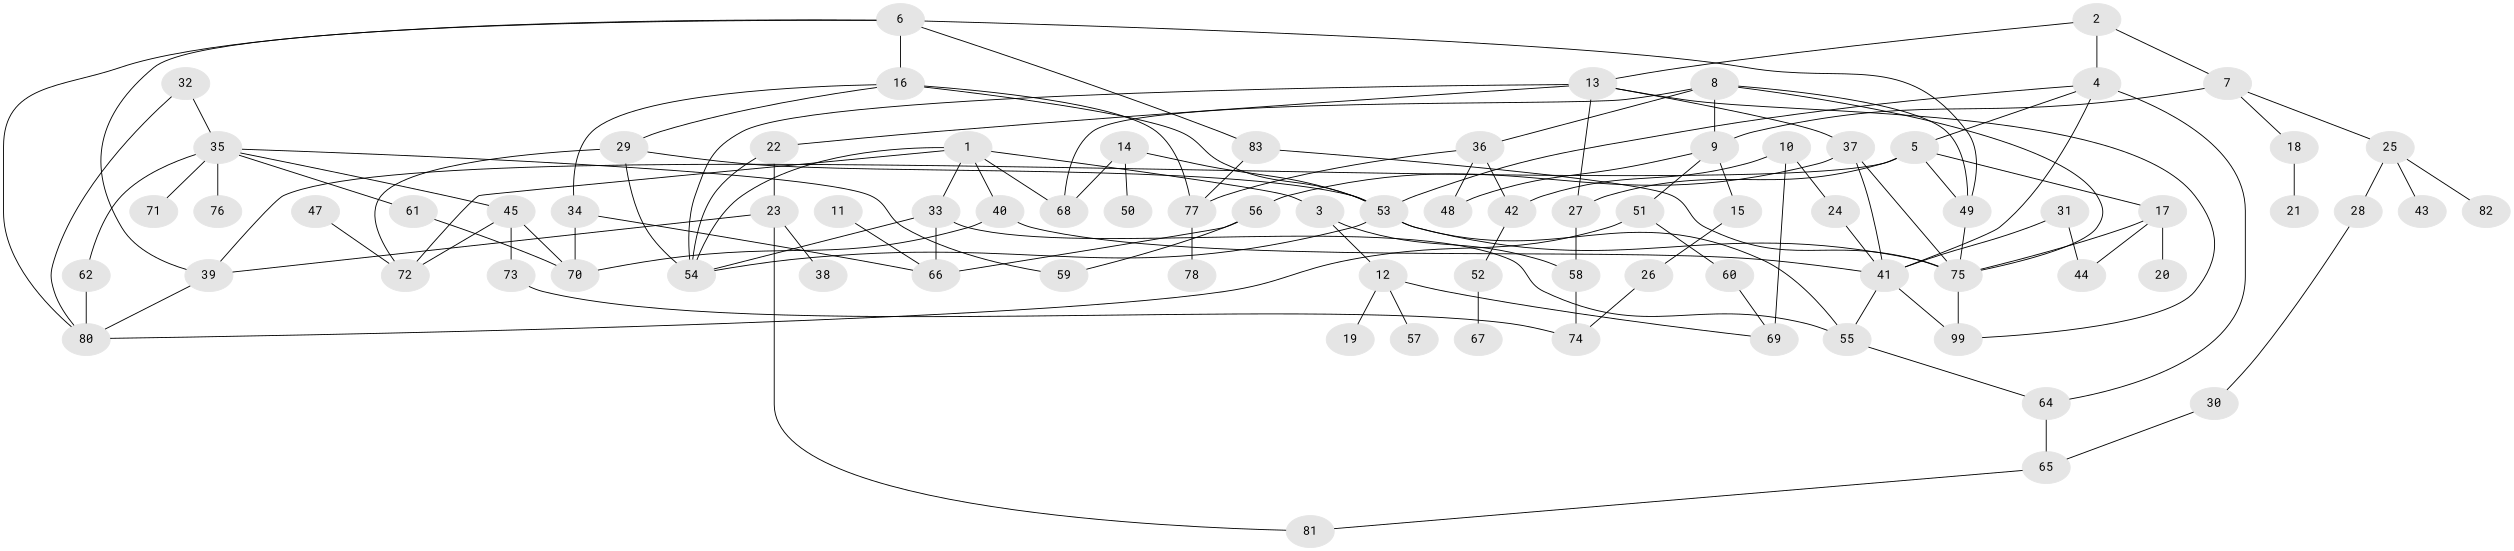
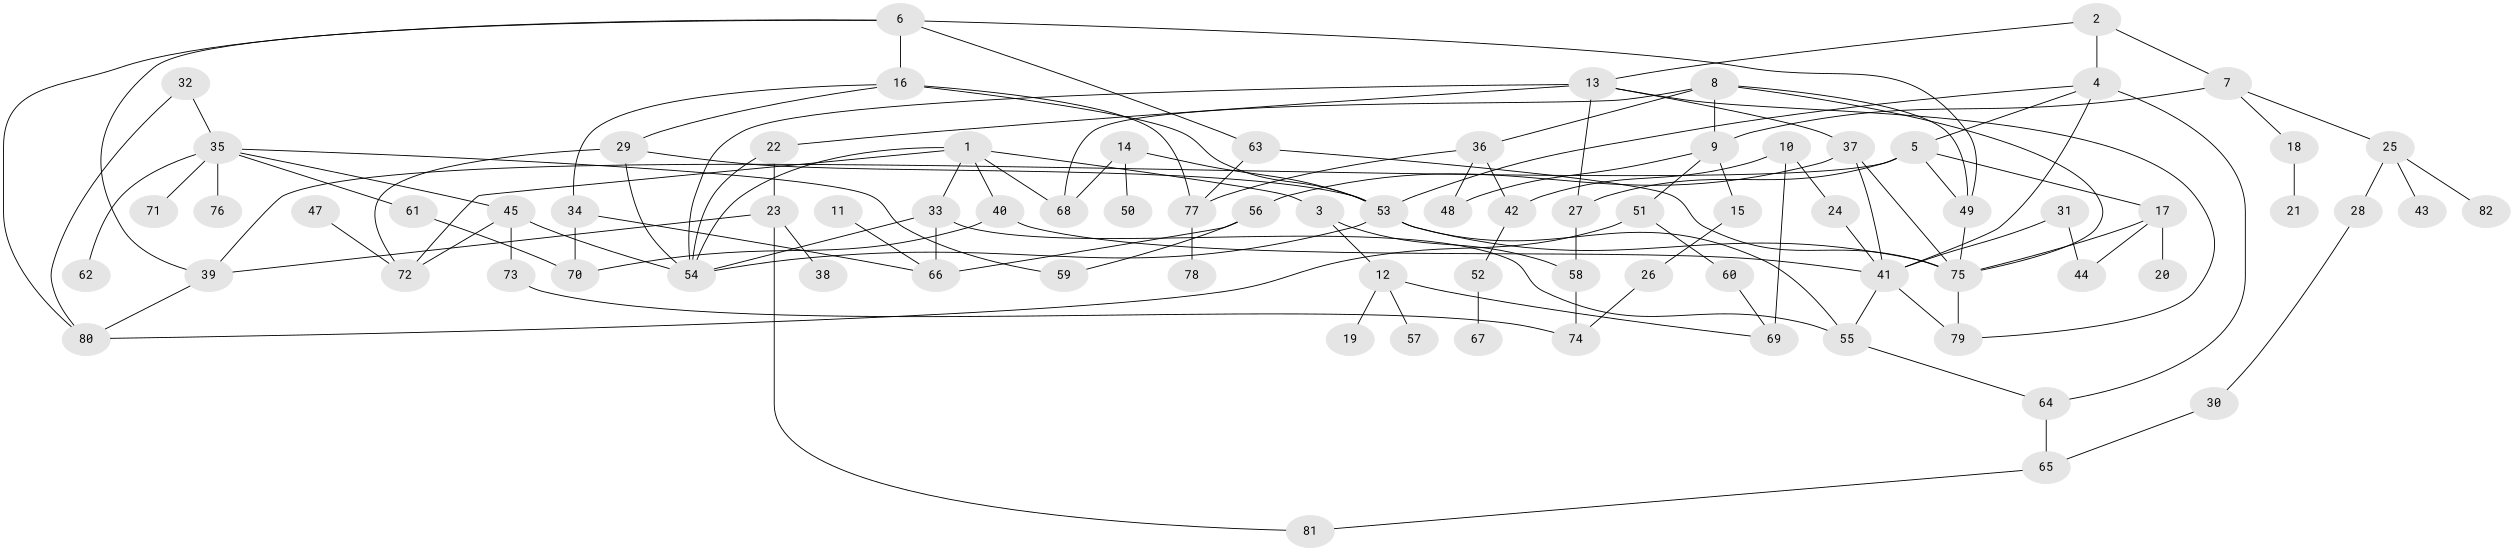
(1256, 148) -> (1256, 148)
(543, 243) -> (599, 247)
(86, 308) -> none
(1958, 340) -> (1958, 340)
